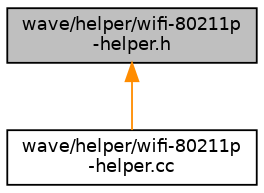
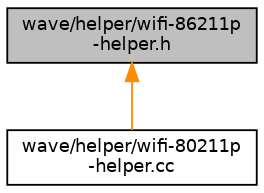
(132, 36) -> (132, 36)
